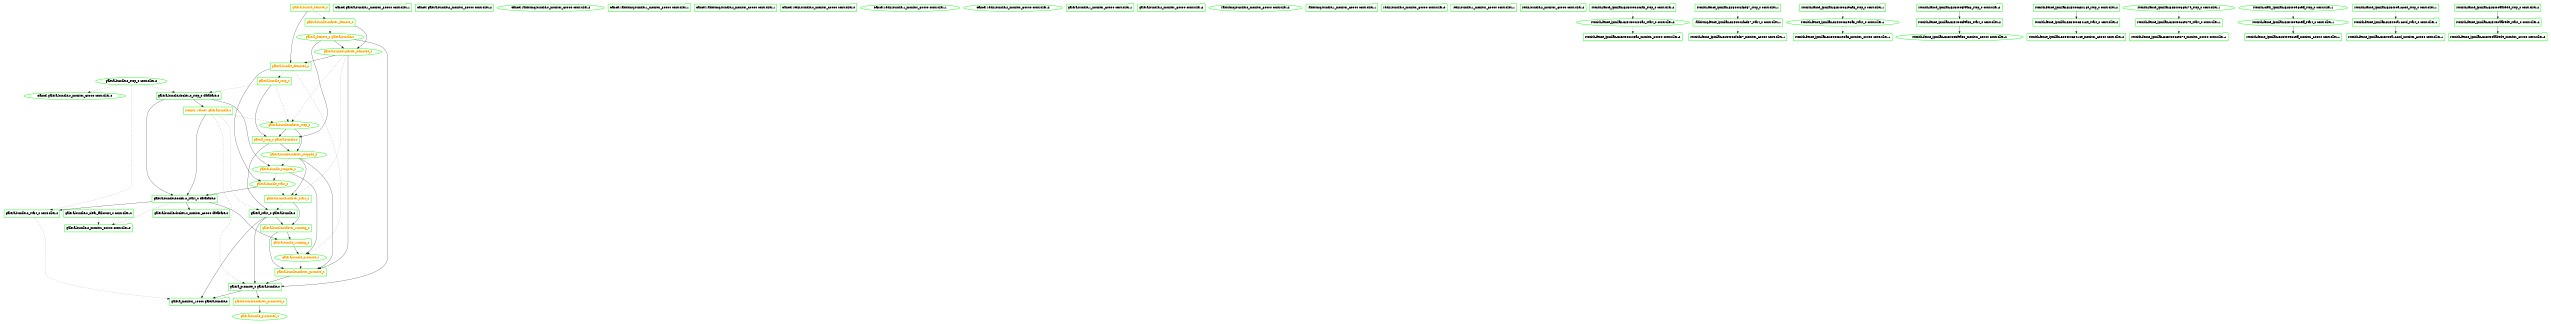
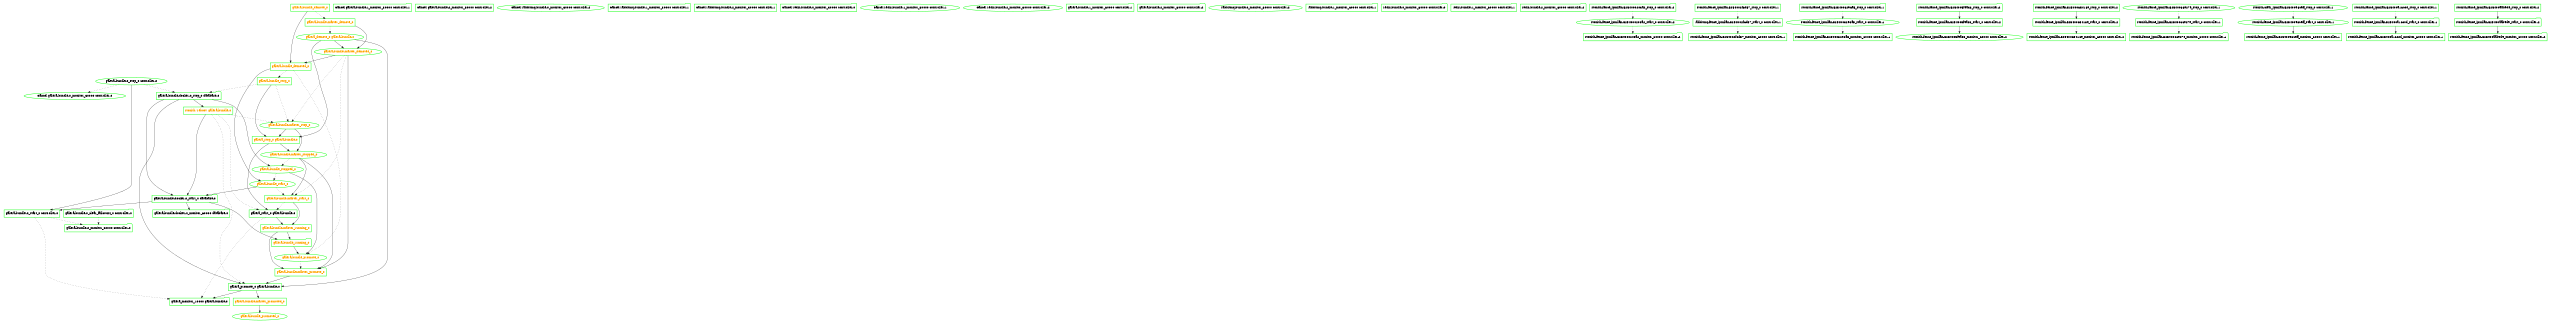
(131, 177) -> (131, 177)
(143, 213) -> (64, 221)
(255, 247) -> (141, 211)
(230, 253) -> (230, 253)
